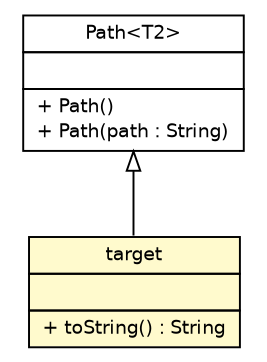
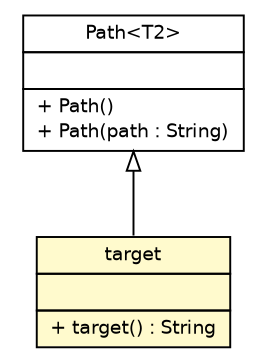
(134, 328) -> (133, 328)
